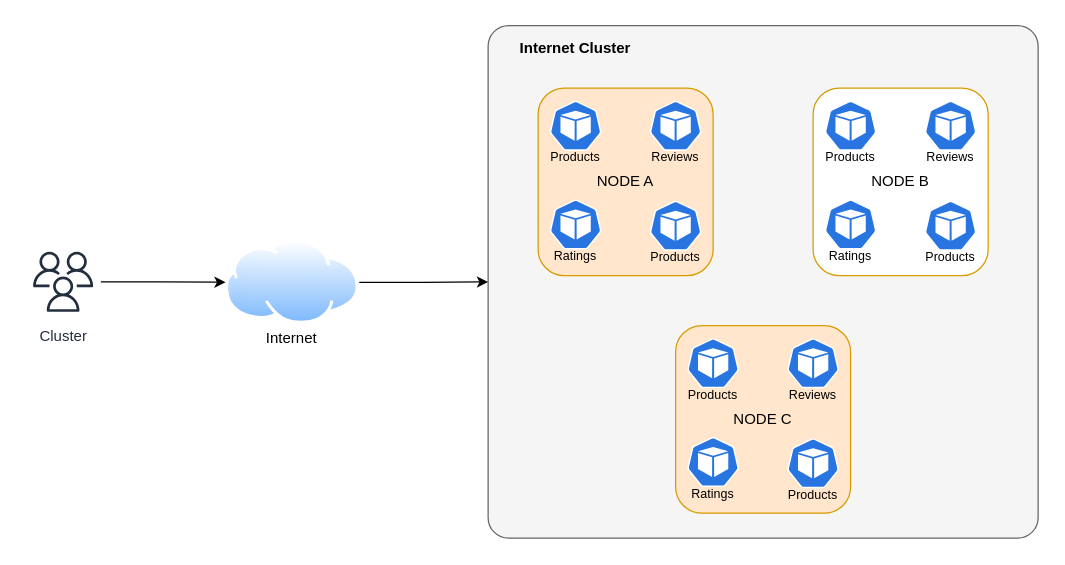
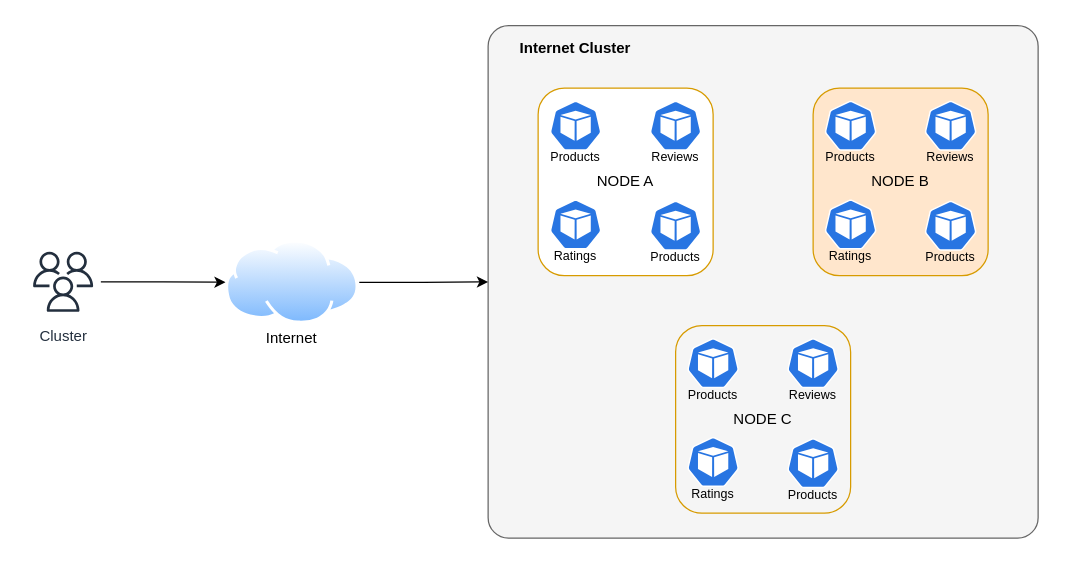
(626, 182) -> (626, 182)
(901, 182) -> (901, 182)
(763, 419) -> (763, 419)
